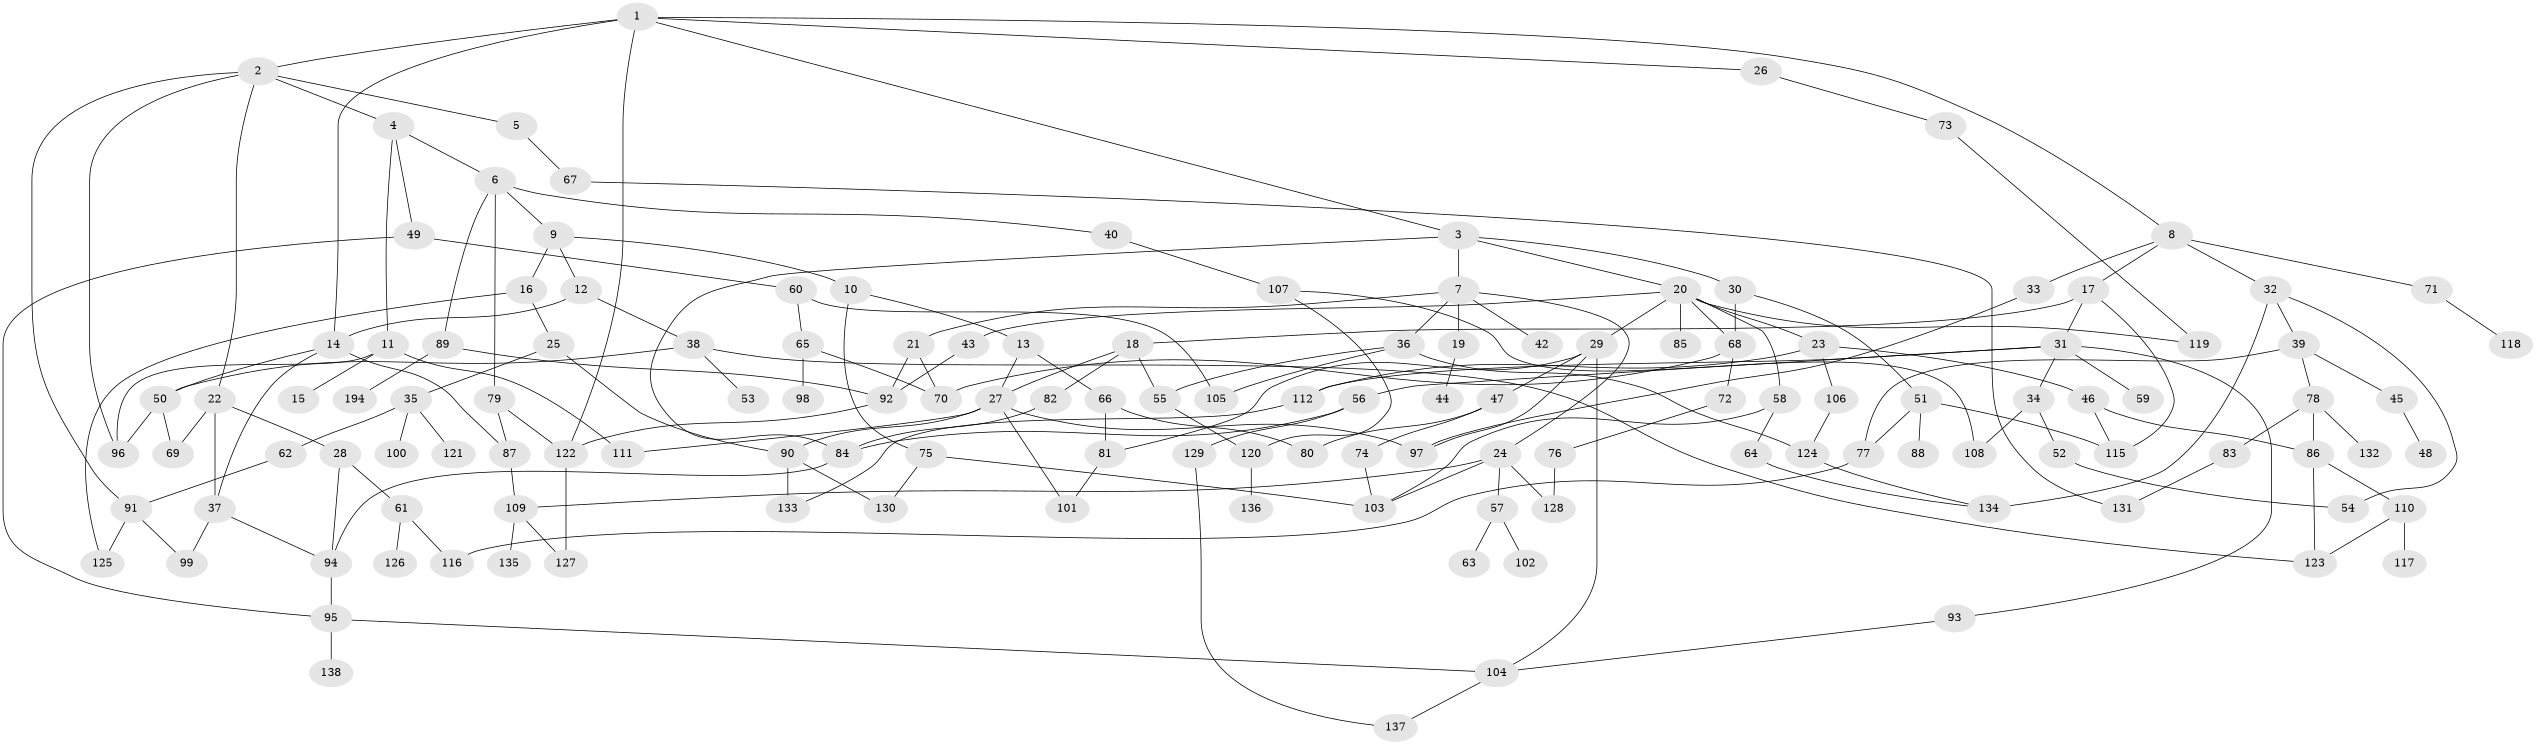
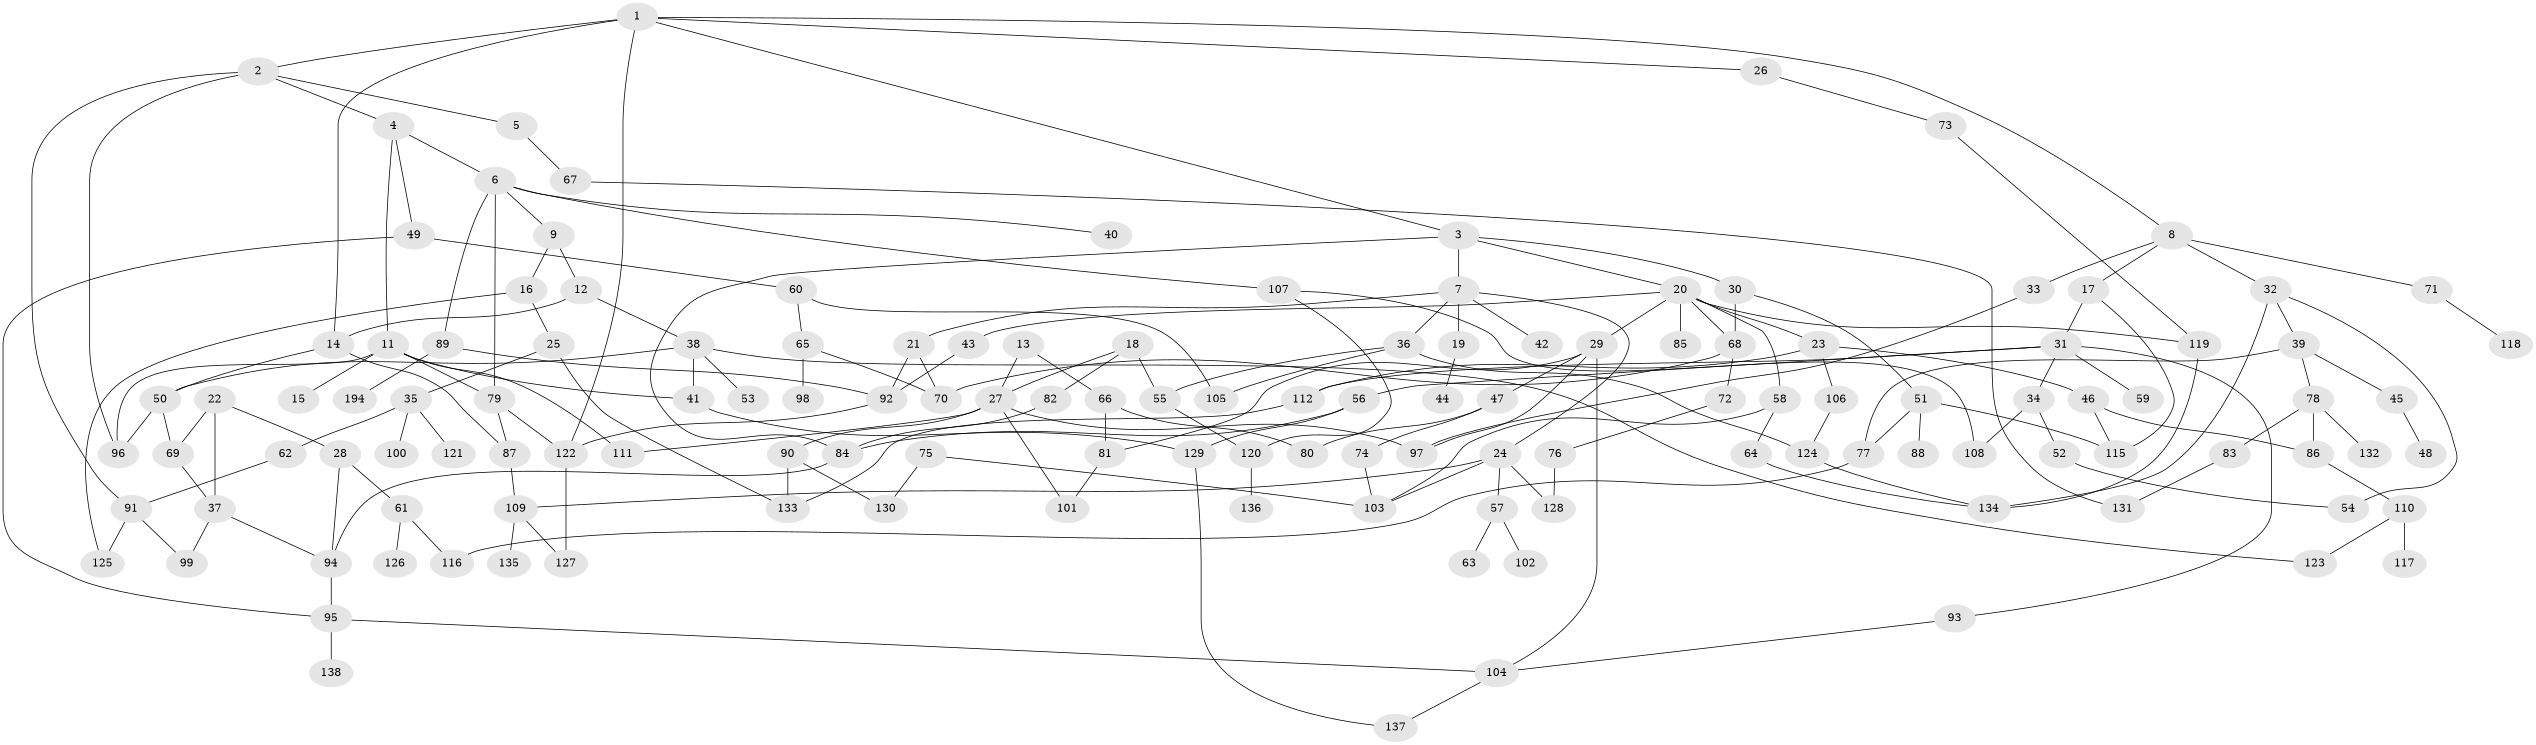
(236, 235) -> none
(1195, 263) -> (884, 248)
(851, 290) -> none
(1637, 329) -> none
none -> (441, 372)
none -> (694, 400)
(255, 409) -> (194, 482)
(659, 421) -> (656, 442)
none -> (2138, 472)
(2314, 511) -> none
